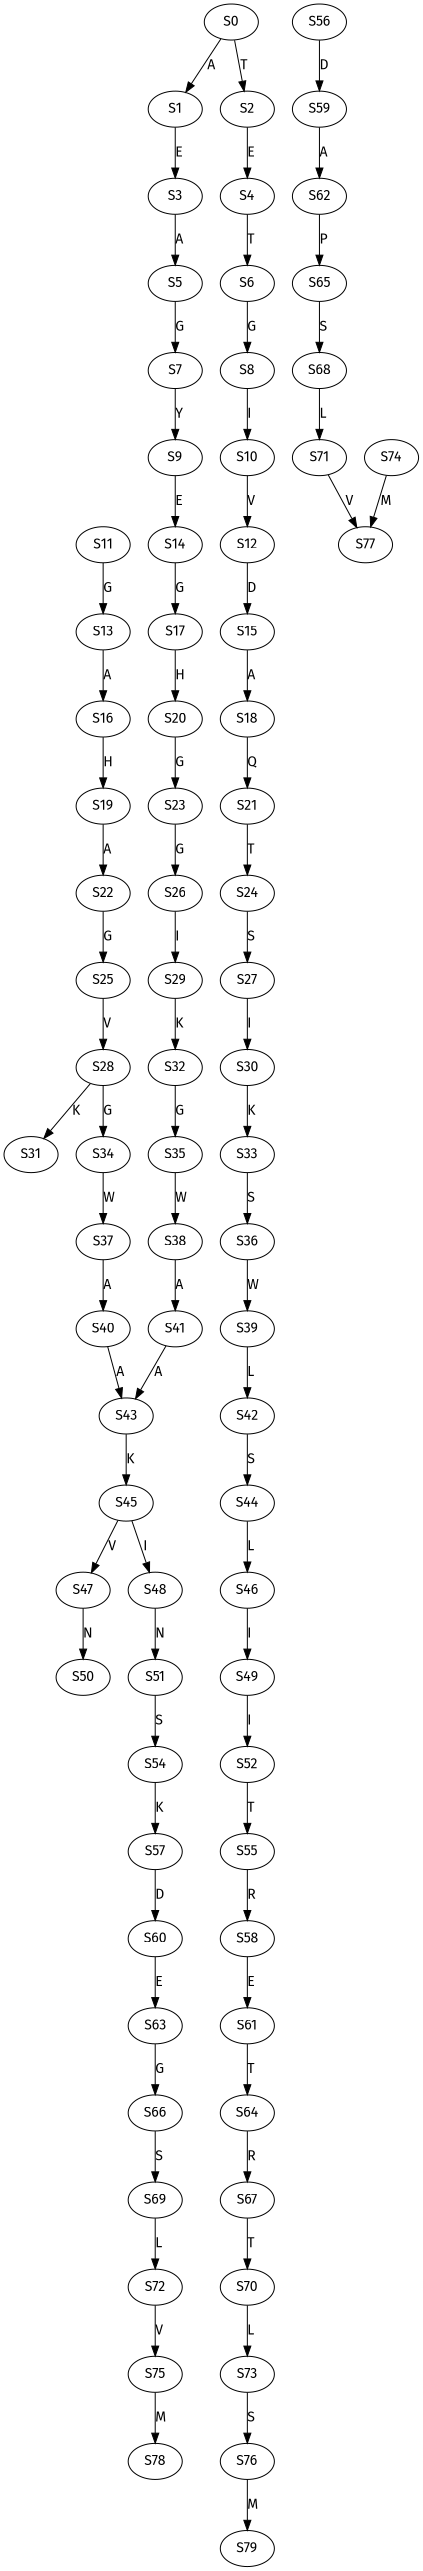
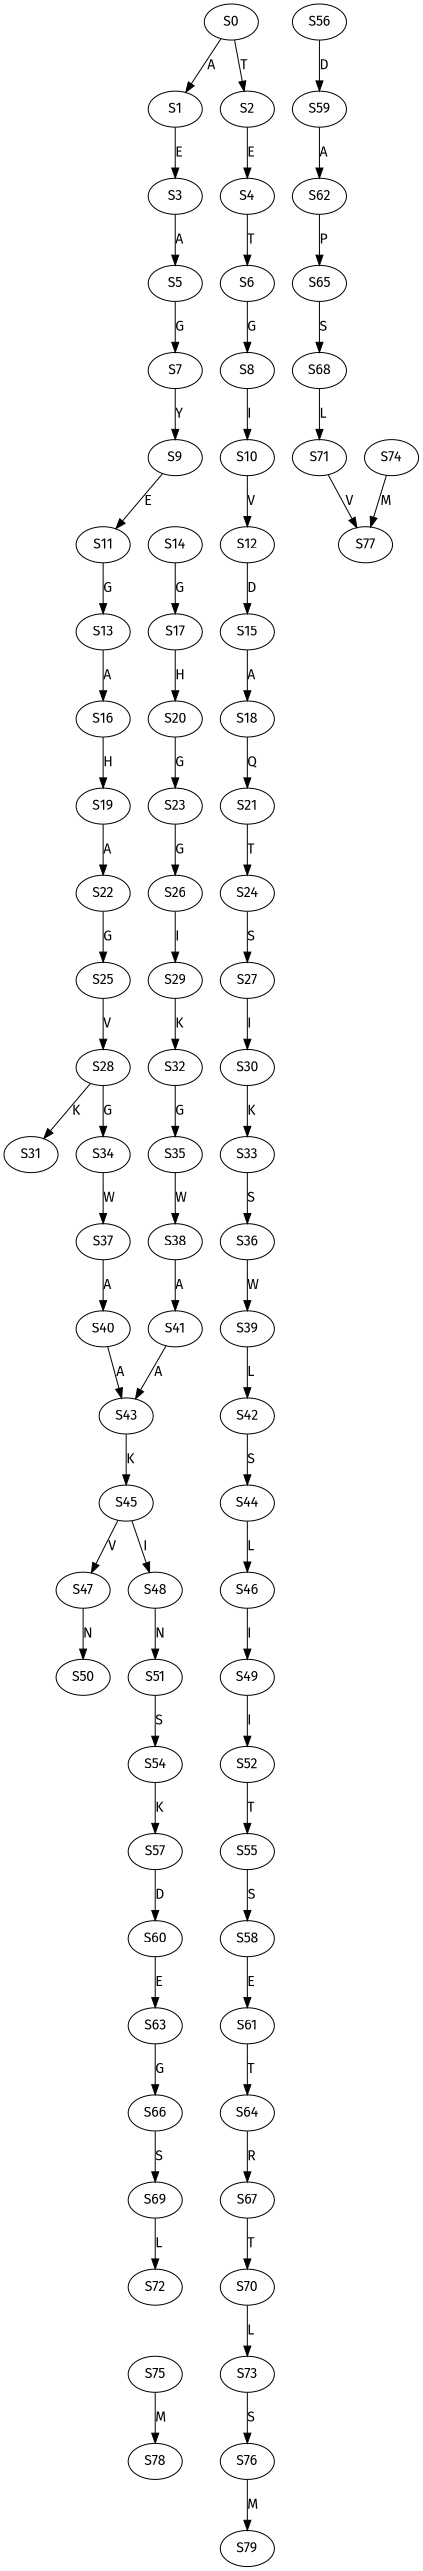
(175, 496) -> (142, 497)
(252, 1895) -> (252, 1895)
(155, 2326) -> none
